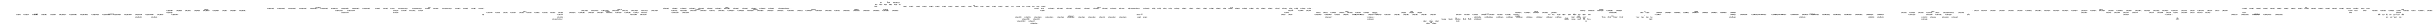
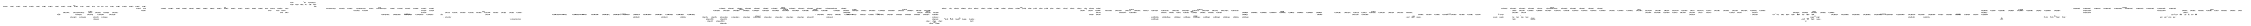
(1921, 13) -> none
